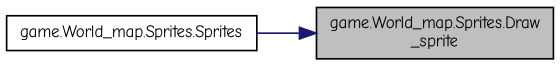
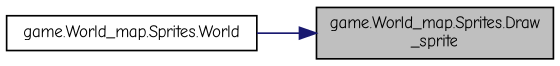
(132, 33) -> (132, 33)
